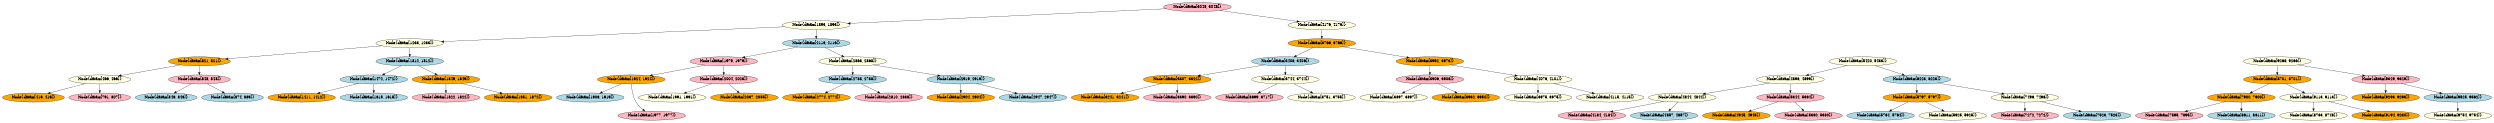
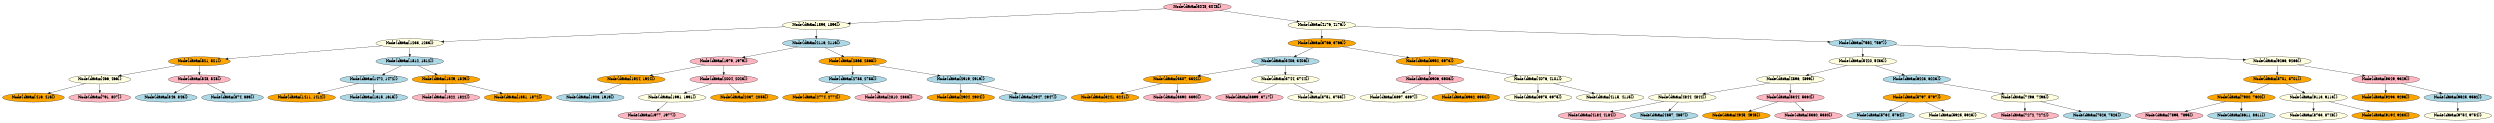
none -> (1863, 43)
(853, 61) -> (853, 61)
(1917, 87) -> none
(634, 98) -> (663, 106)
